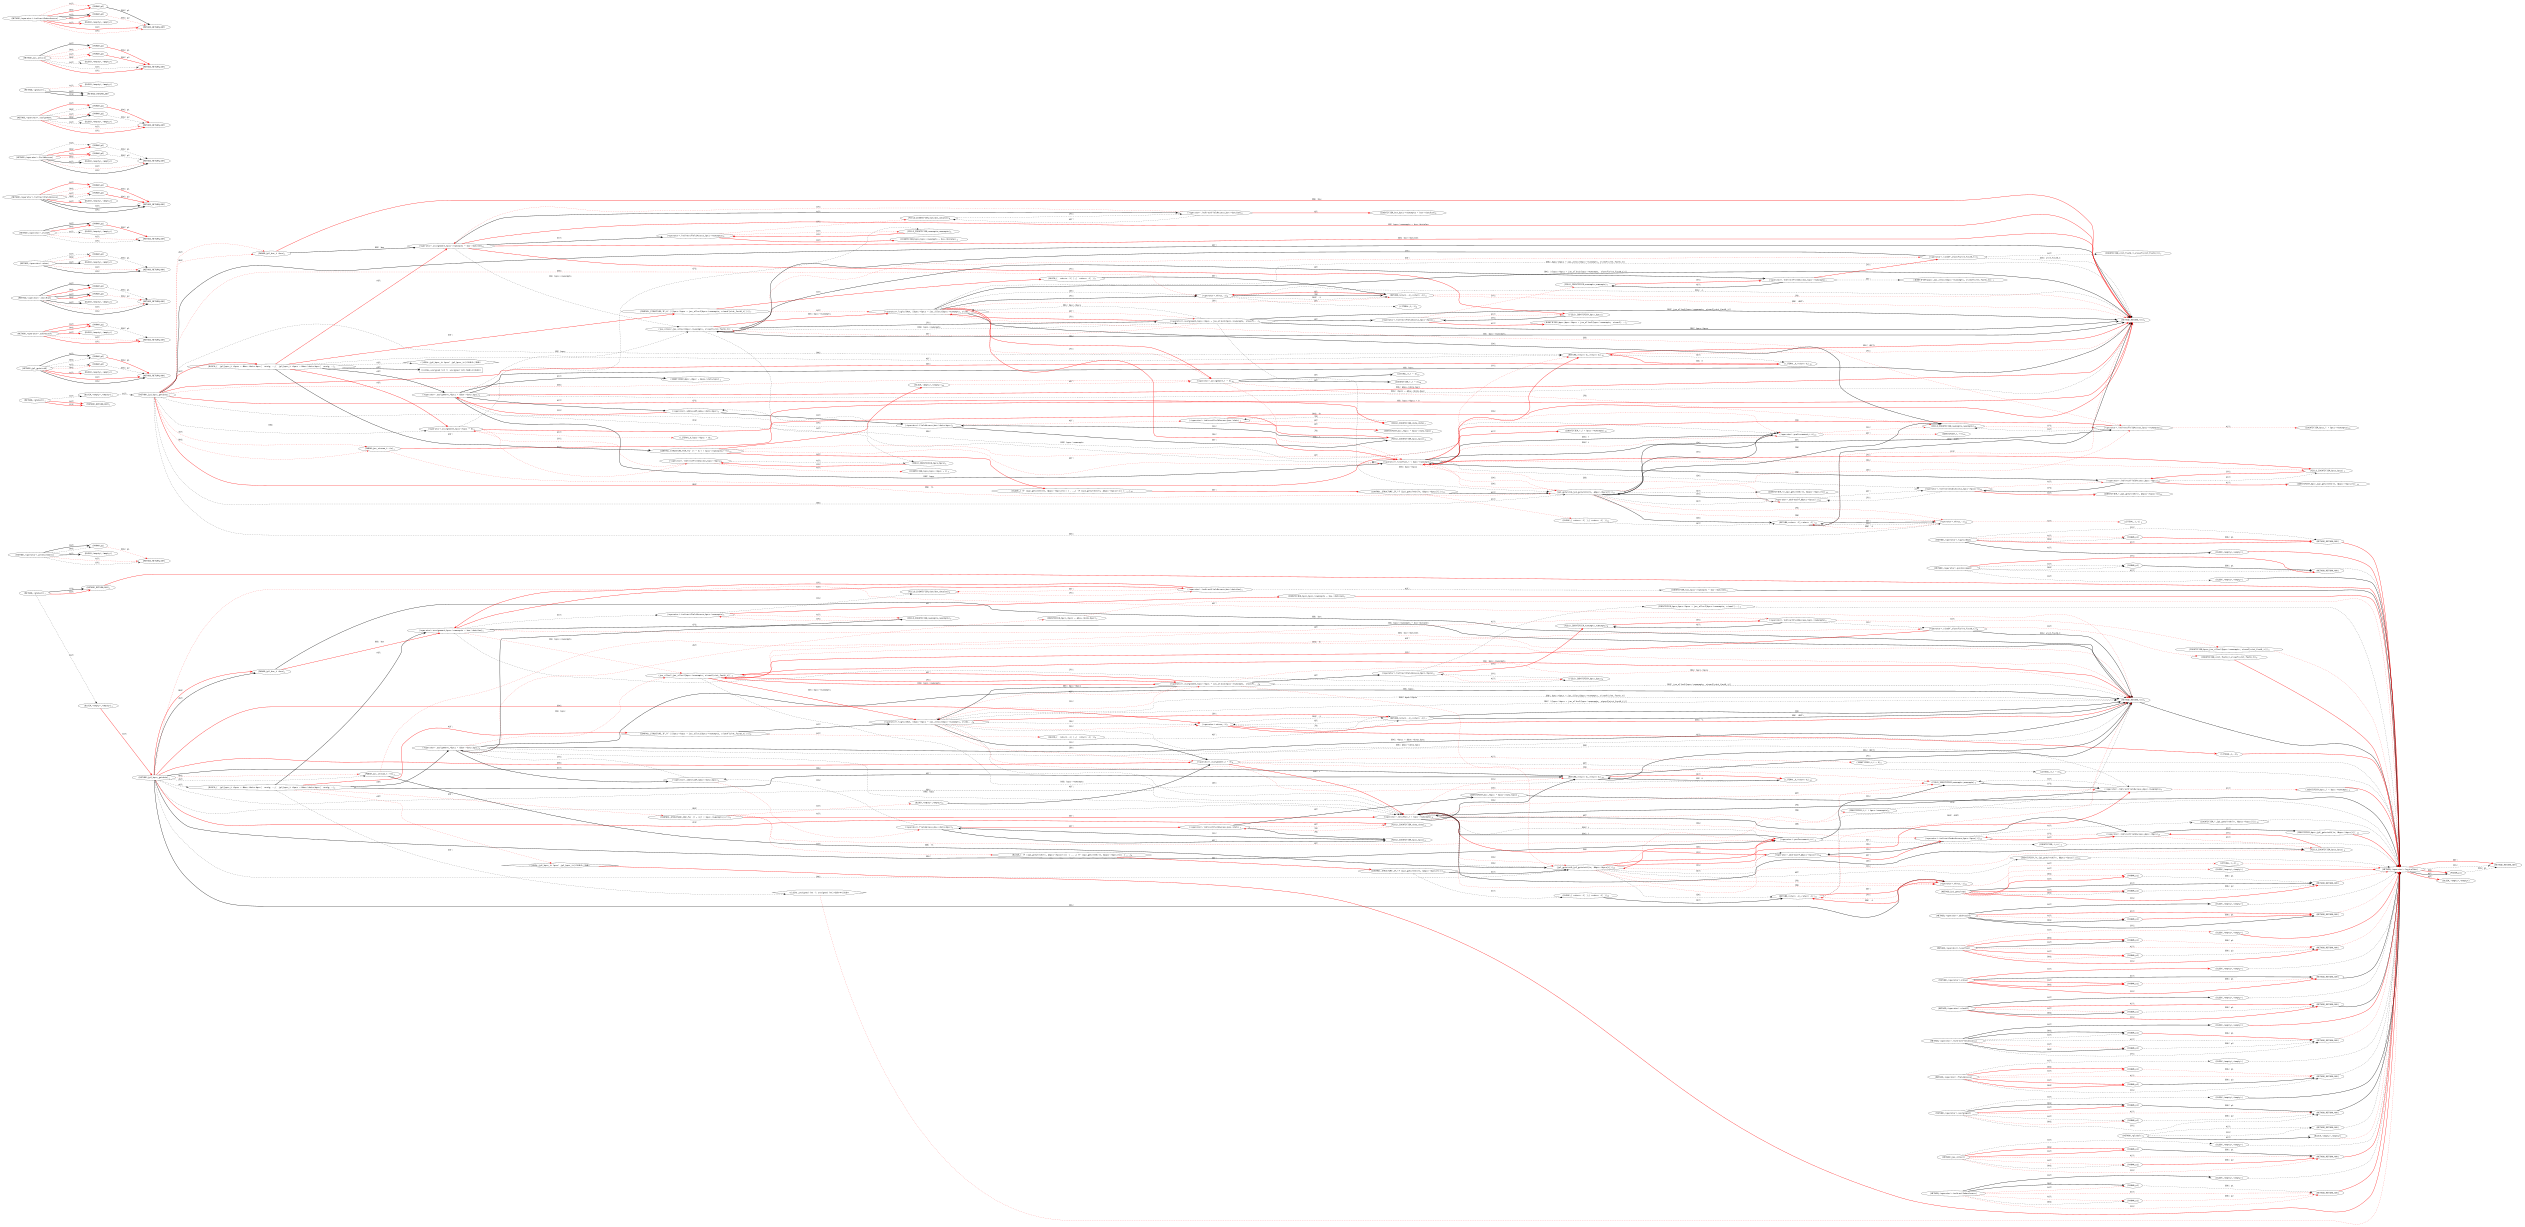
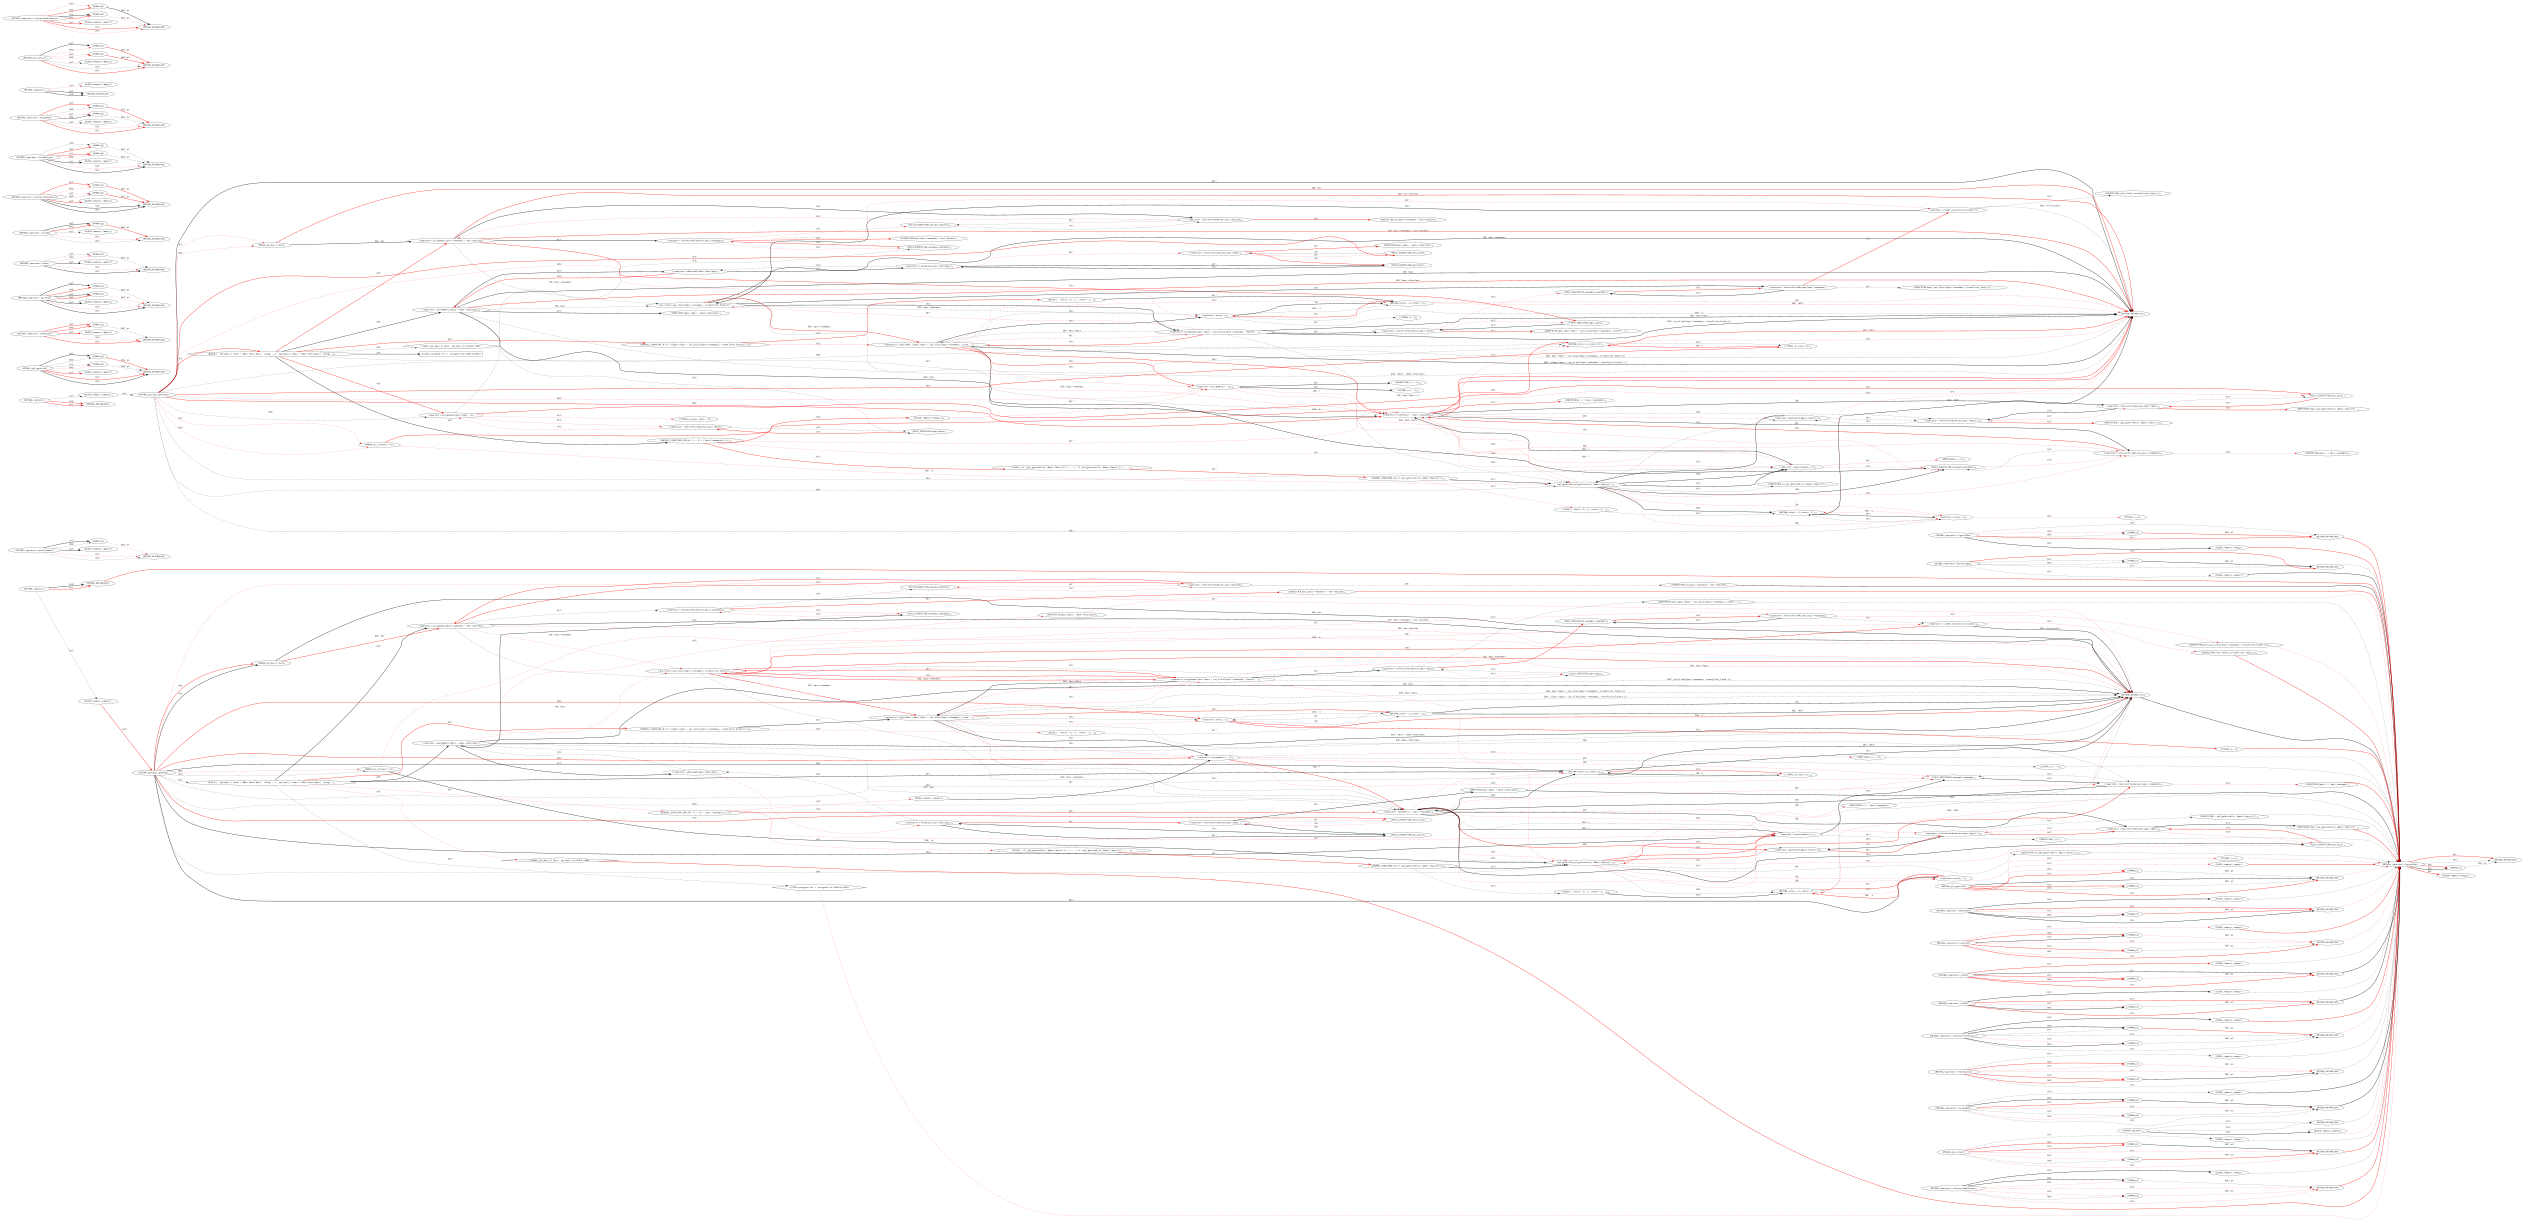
(929, 471) -> none
